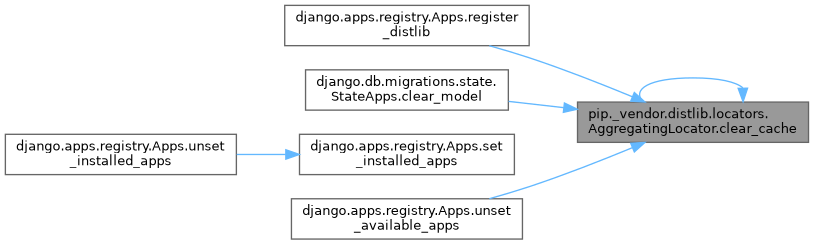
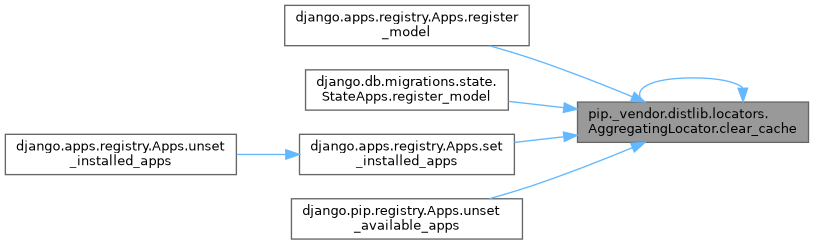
(407, 26) -> (407, 26)
(407, 90) -> (407, 90)
none -> (539, 140)
(407, 219) -> (407, 219)
